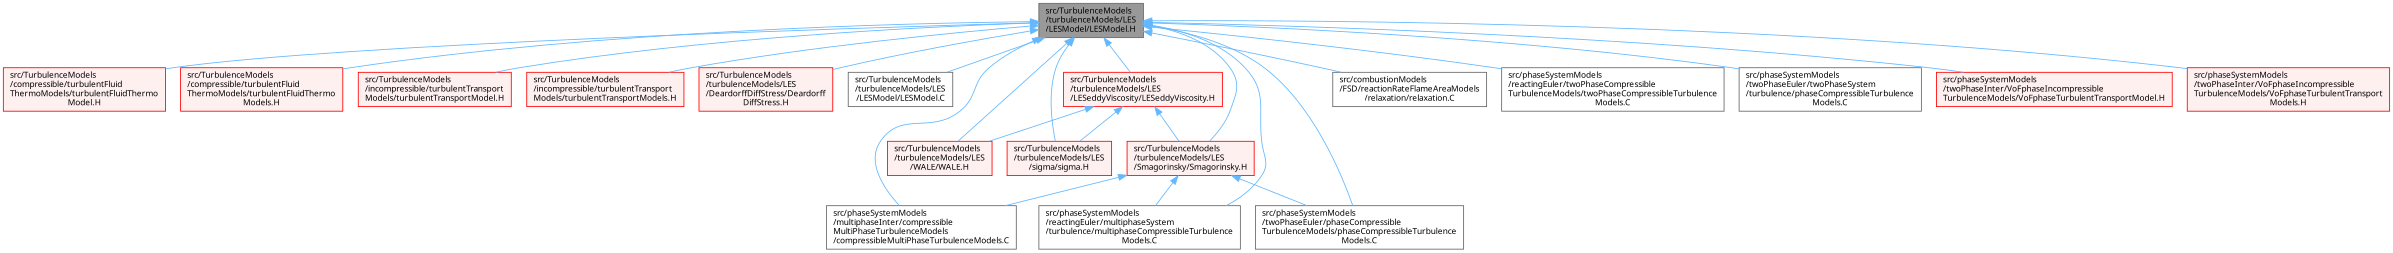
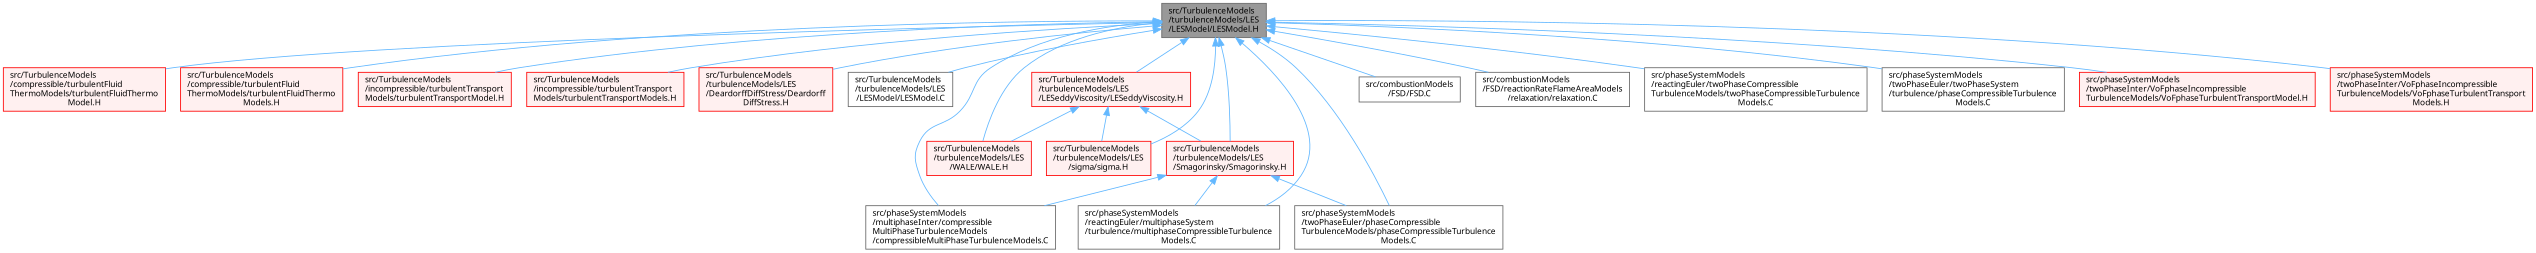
none -> (1410, 89)
